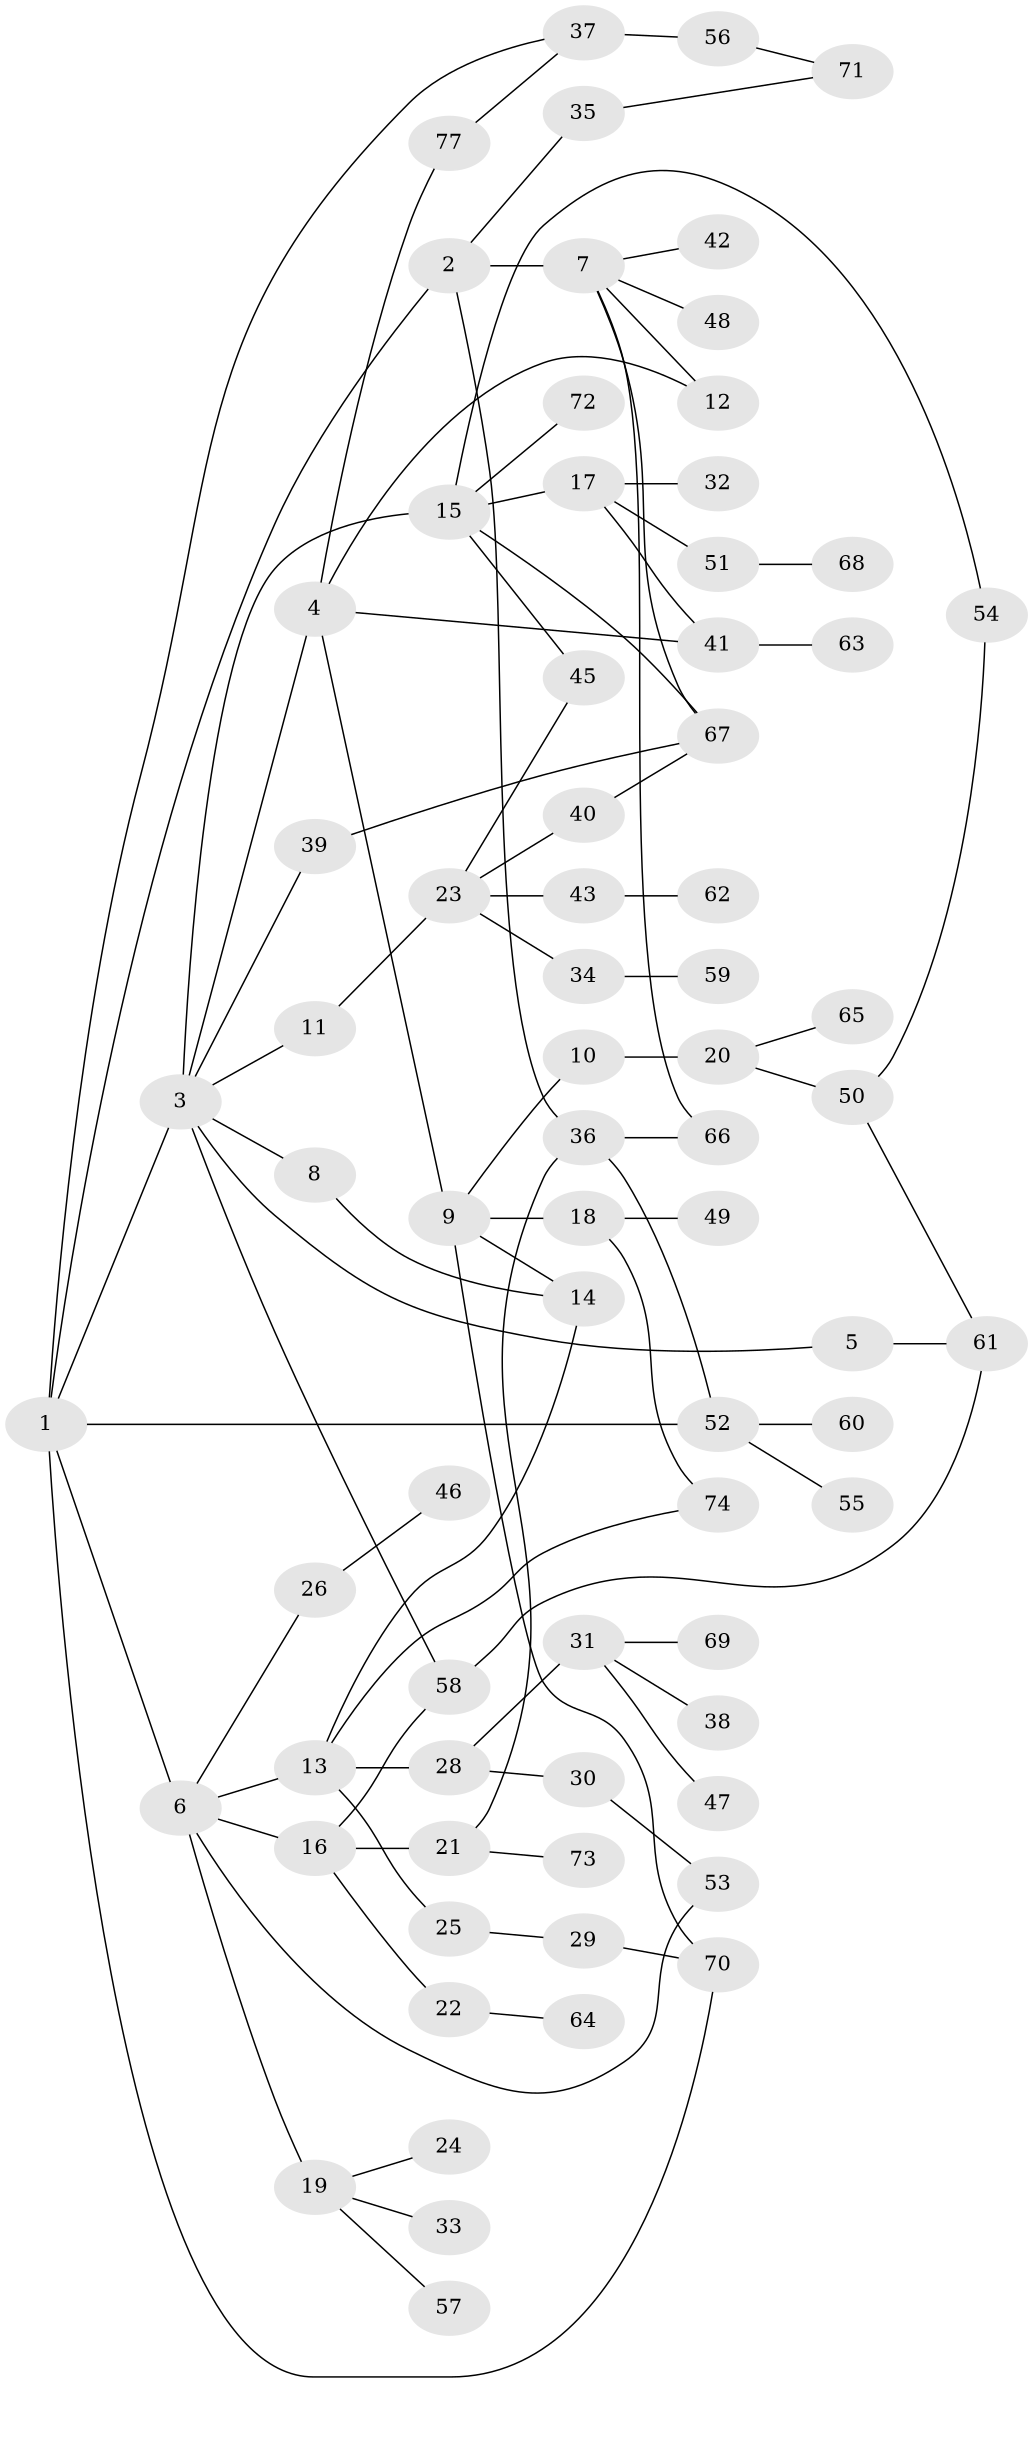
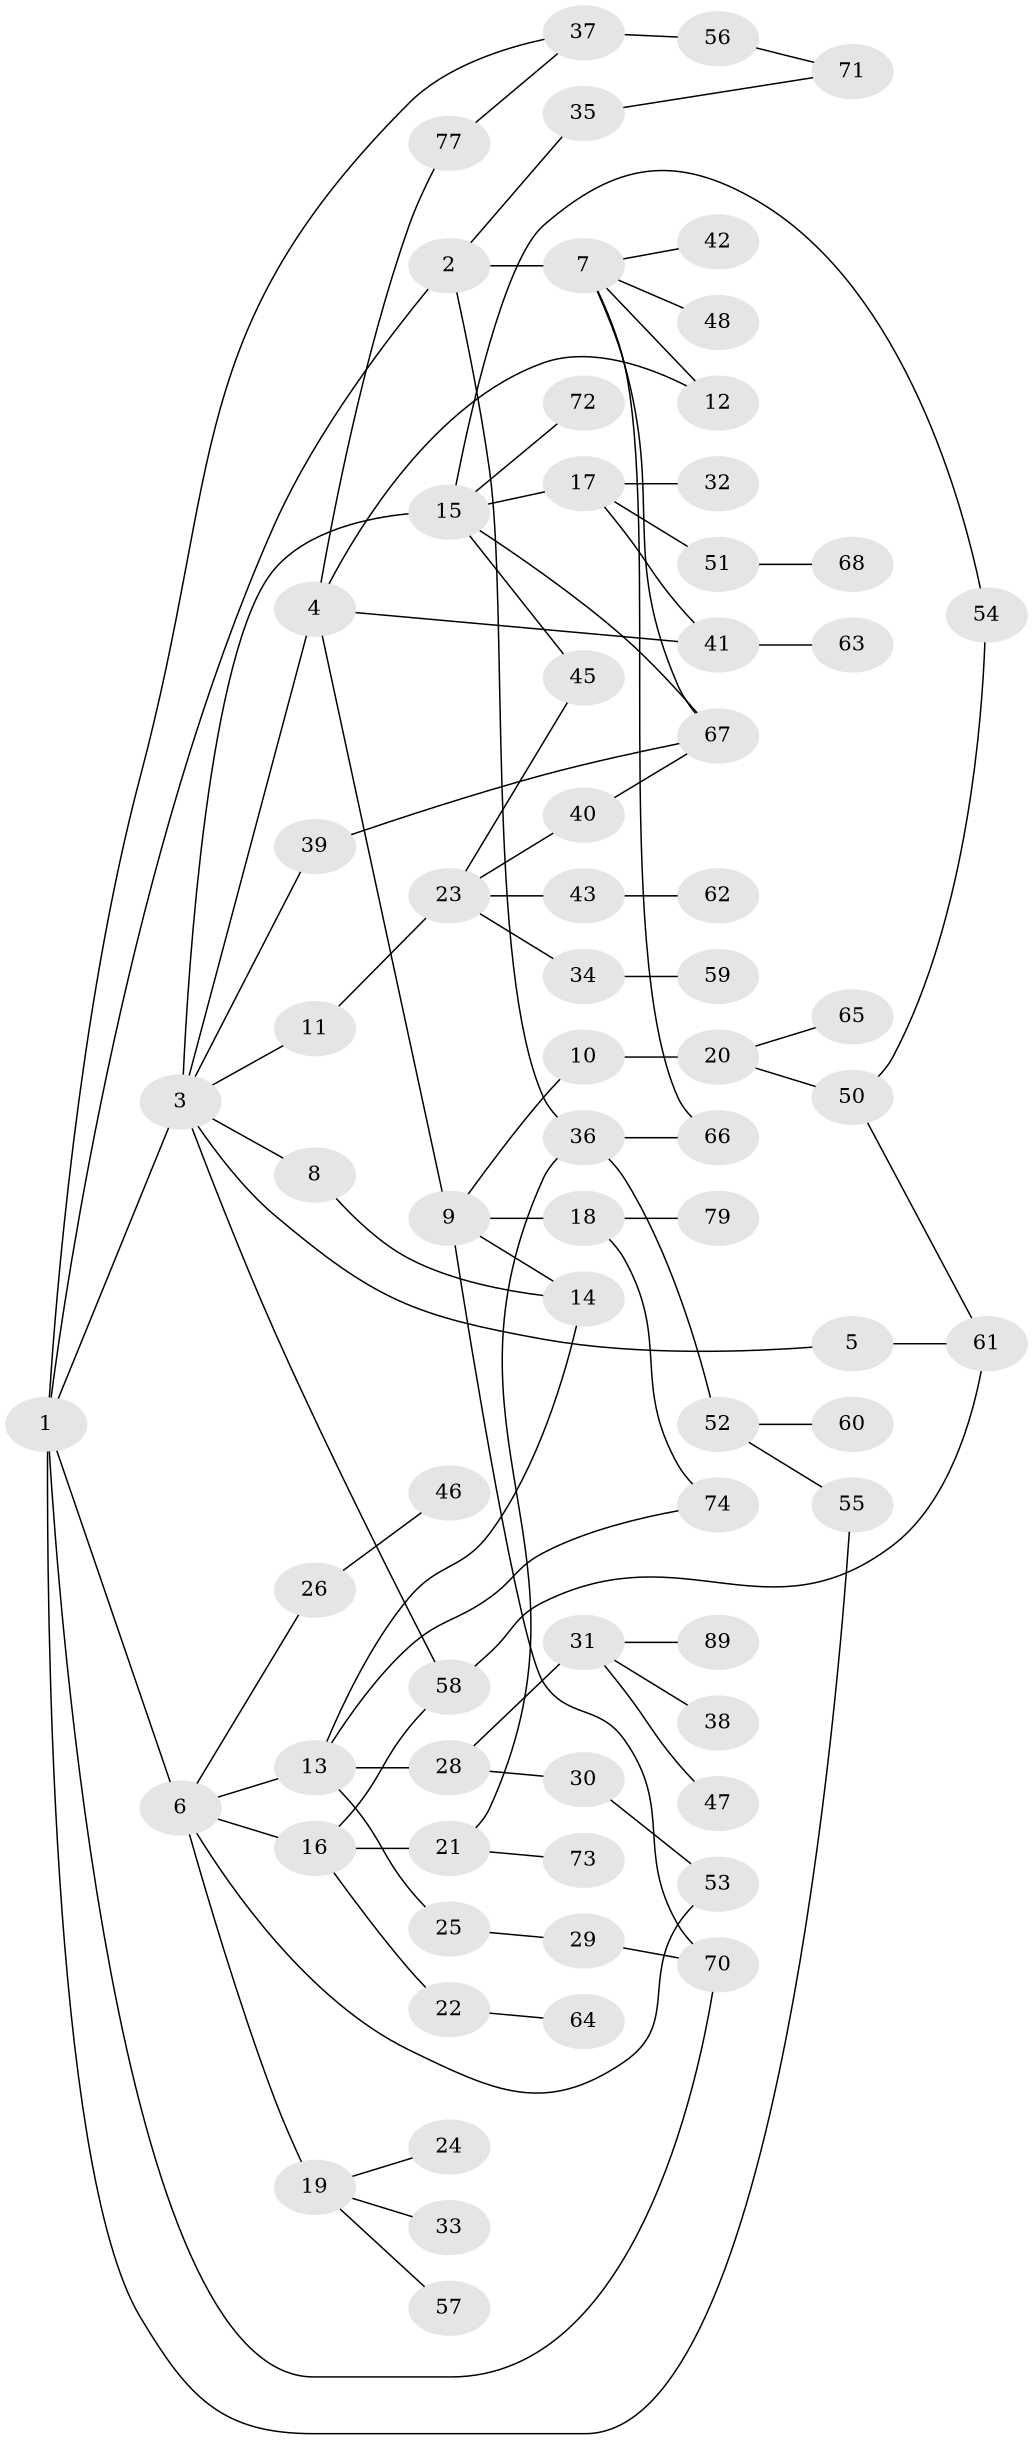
(718, 1218) -> (718, 1218)
(382, 1424) -> (388, 2434)
(718, 1642) -> (718, 1642)
